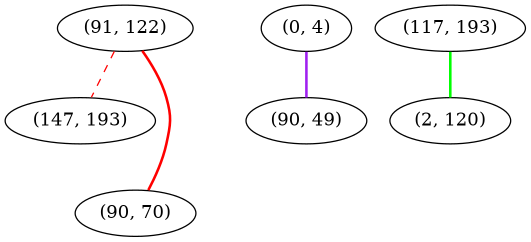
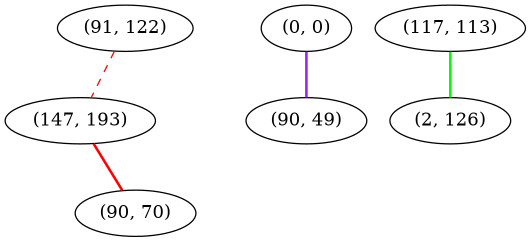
(306, 28) -> (306, 28)
(450, 28) -> (450, 28)
(170, 119) -> (108, 167)
(450, 121) -> (450, 121)
